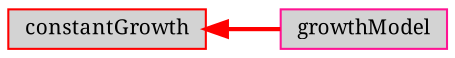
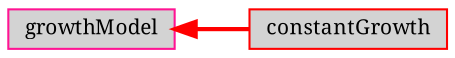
(254, 29) -> (223, 29)
